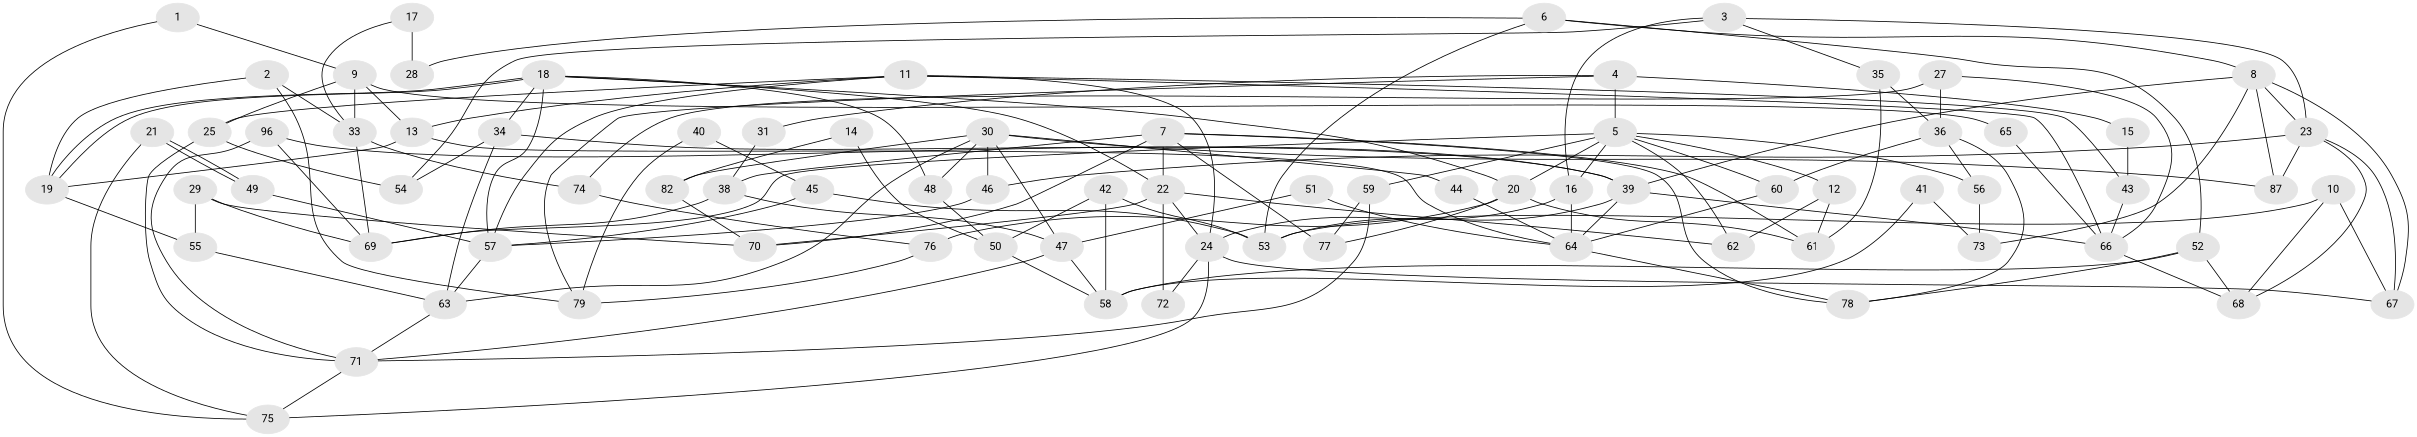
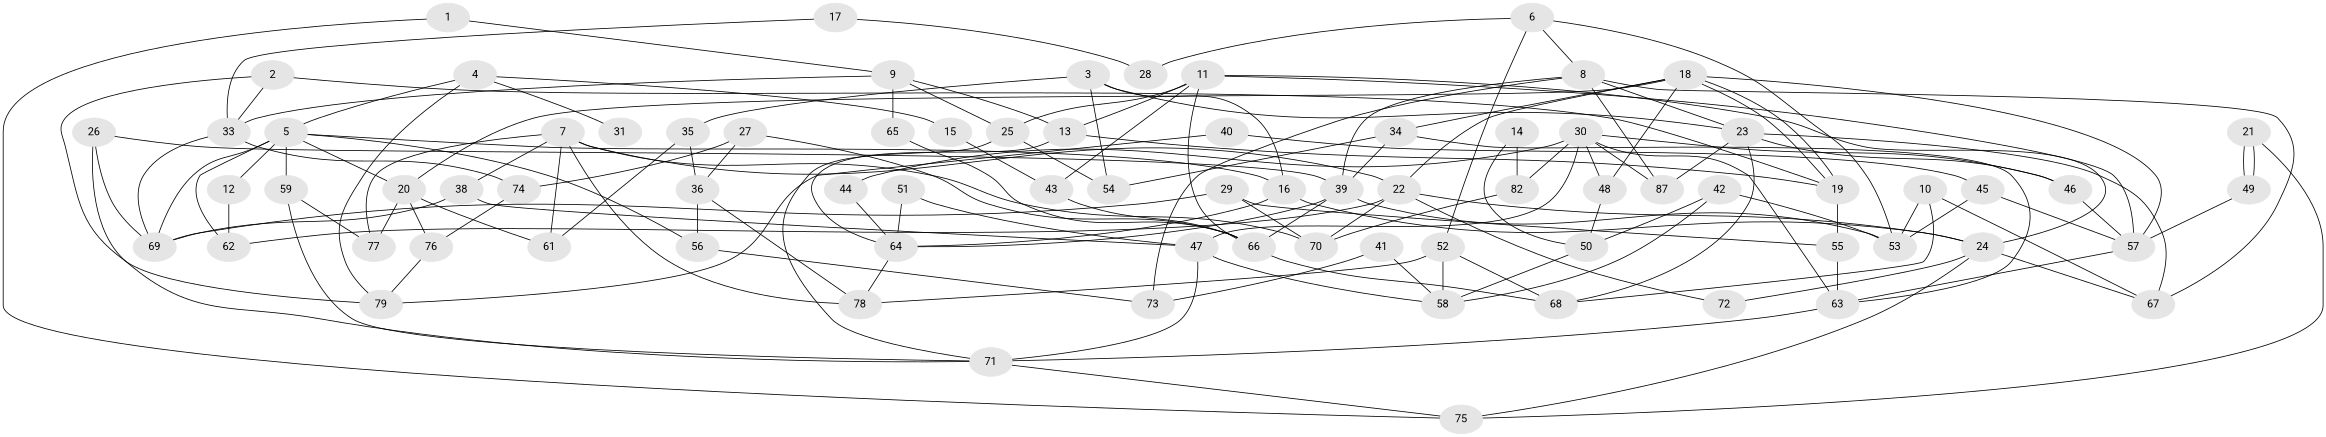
(267, 132) -> (94, 132)
(744, 161) -> none
(1777, 190) -> none
(1821, 226) -> none
